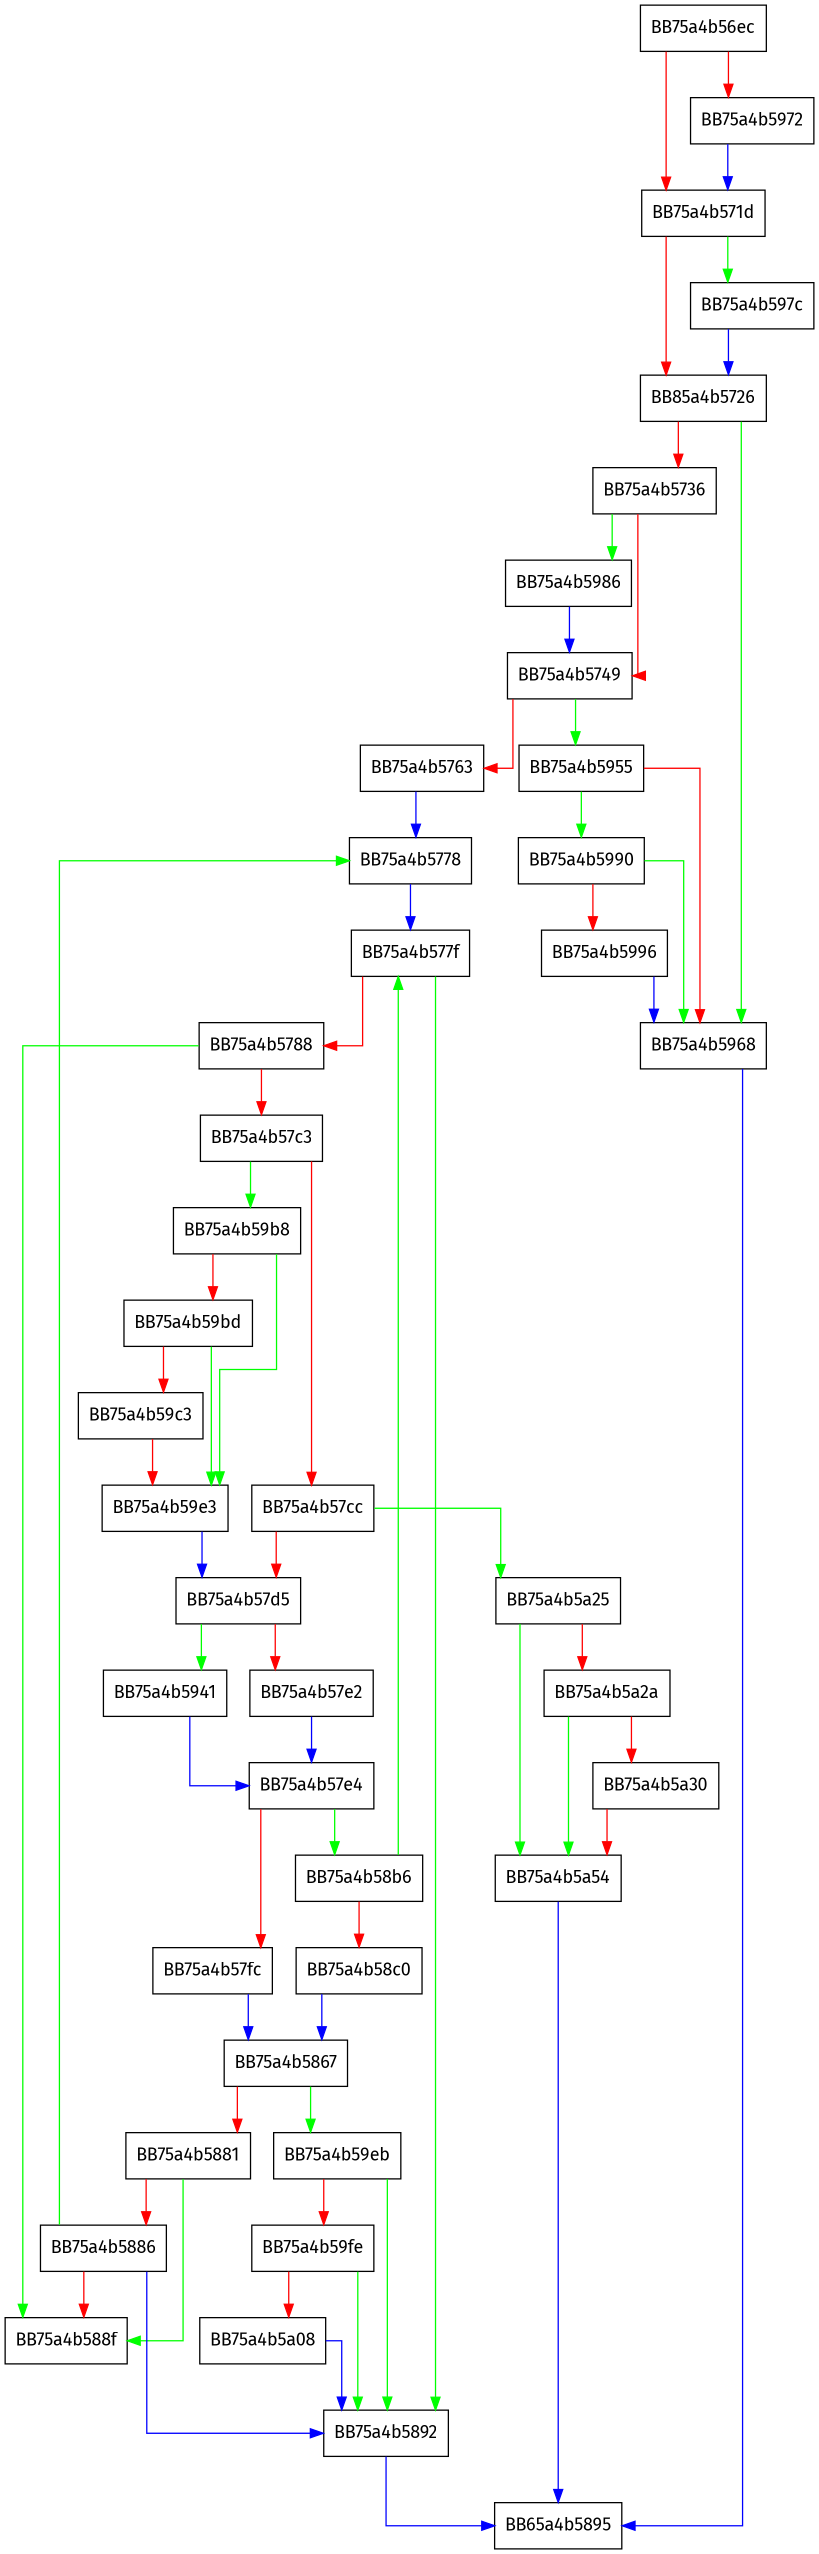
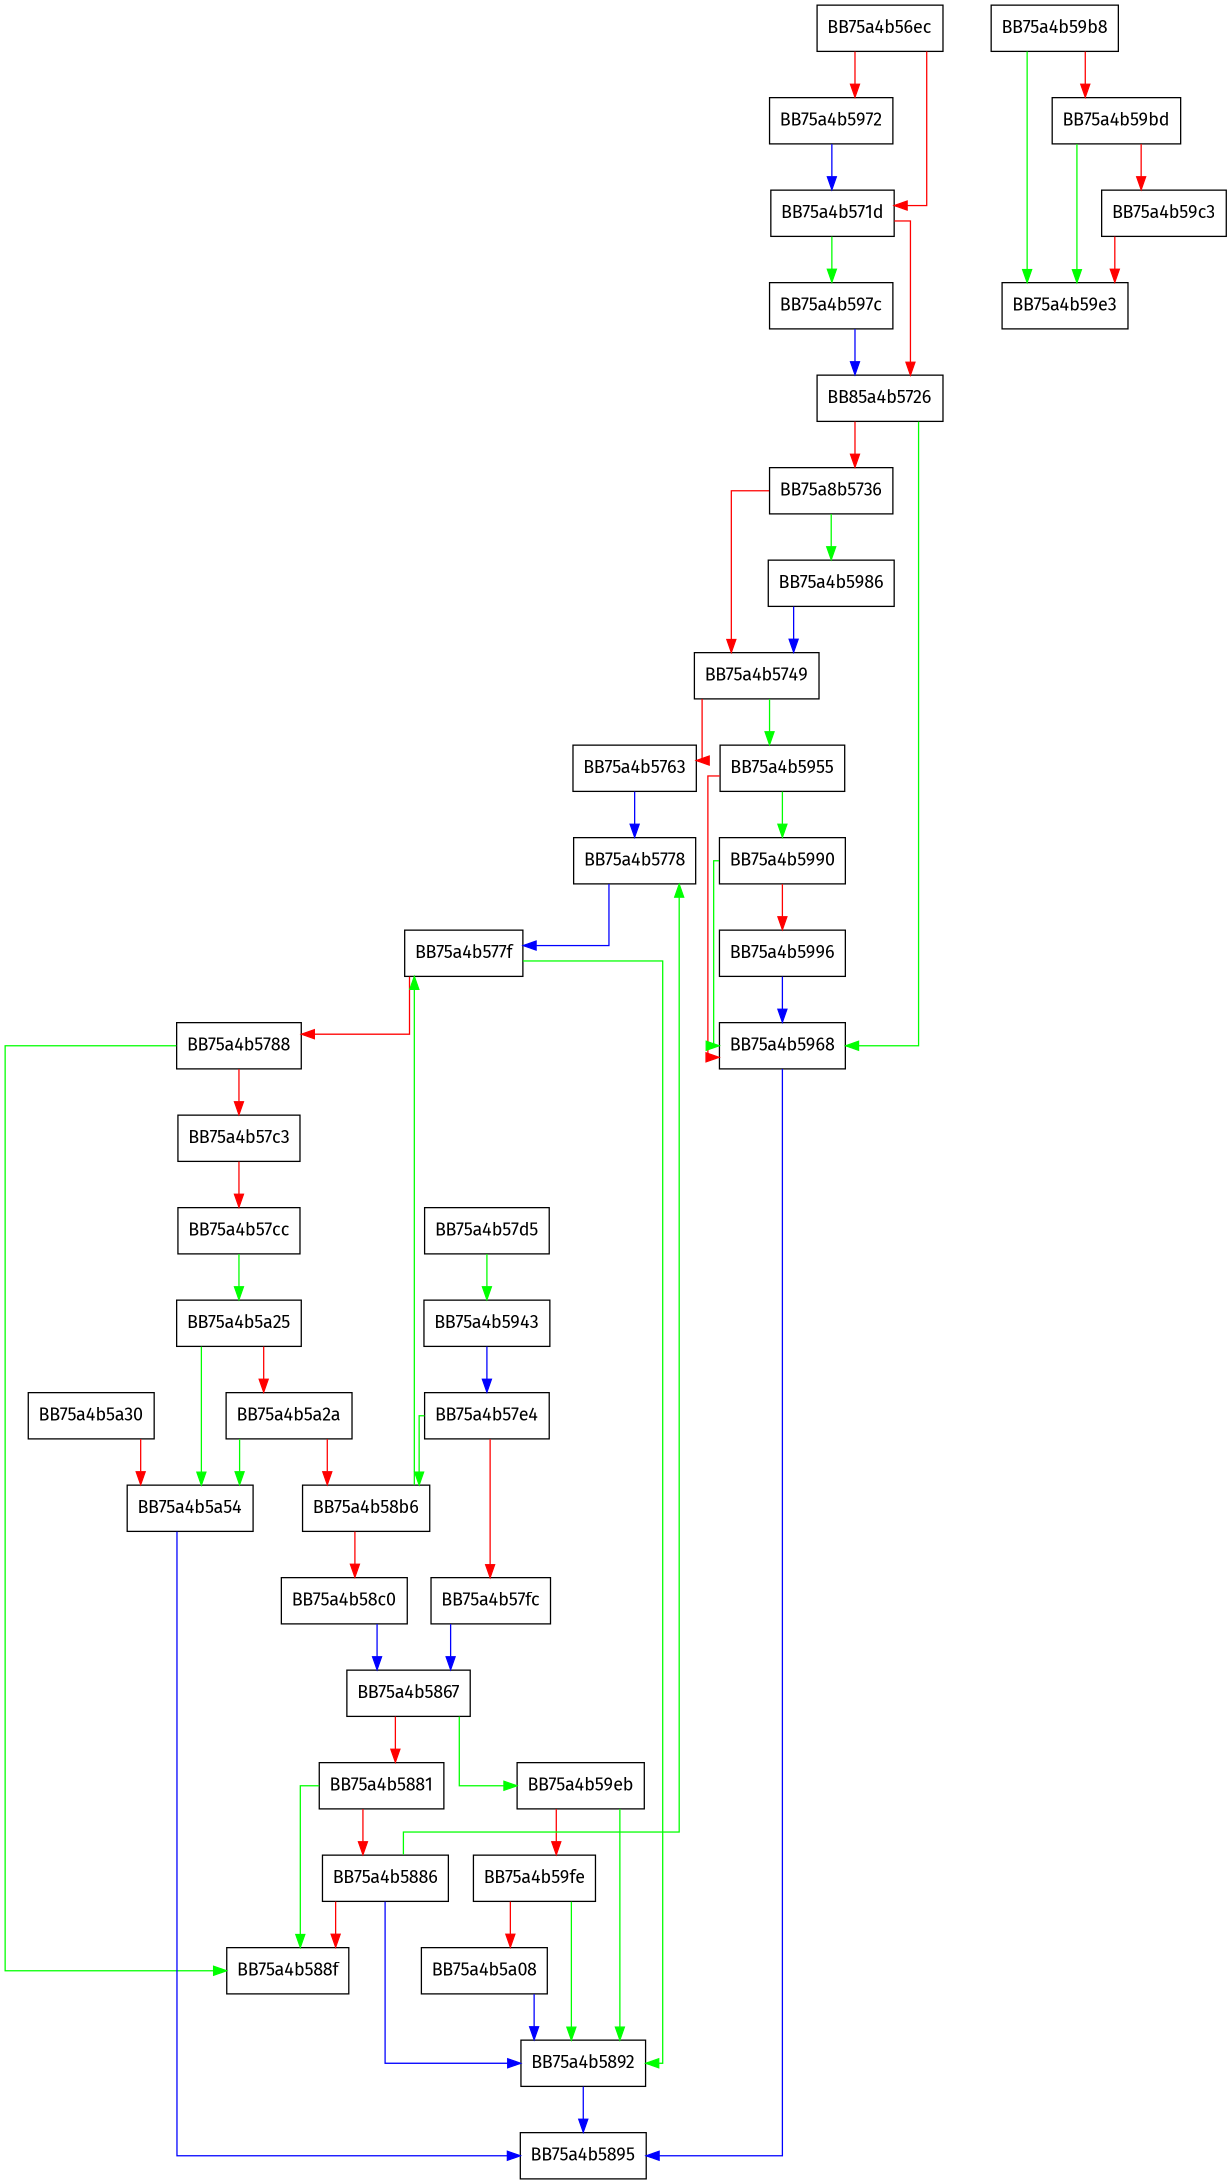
(655, 491) -> (831, 491)
(251, 1178) -> none
(202, 1548) -> none
(276, 1548) -> none
(165, 1693) -> (487, 1323)
(312, 1693) -> none
(631, 1733) -> (327, 1455)
(558, 2526) -> (583, 2156)
